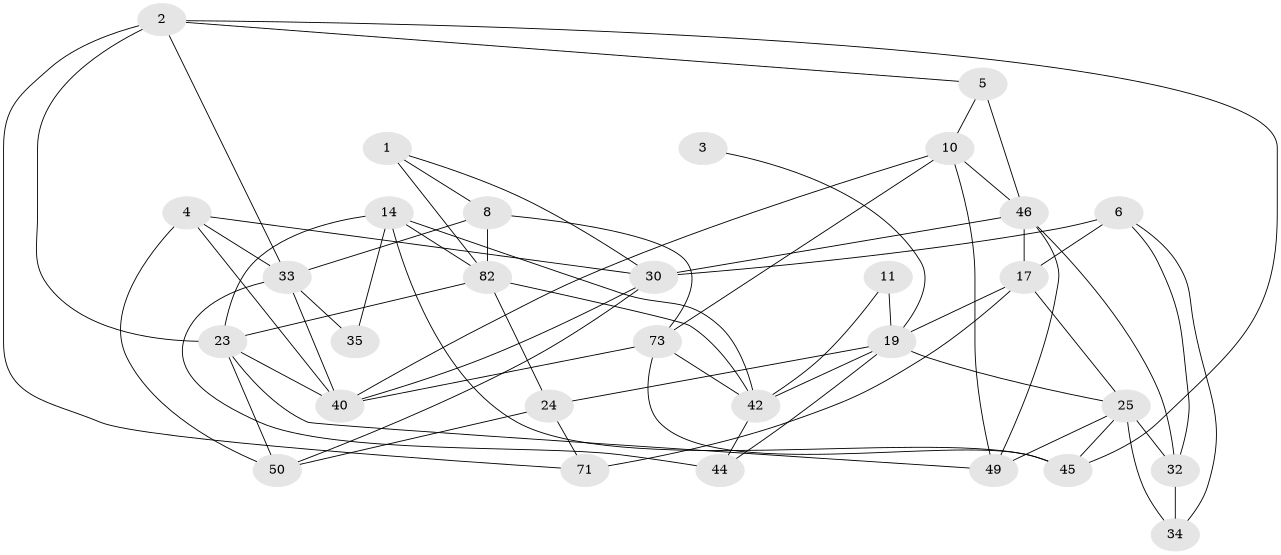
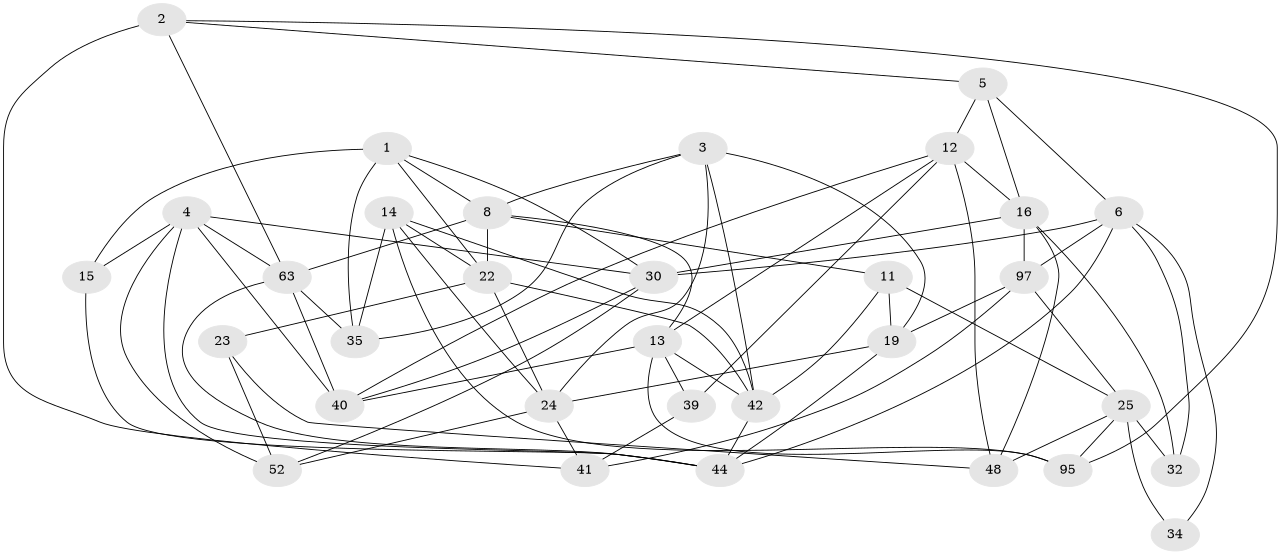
(950, 148) -> (950, 148)
none -> (1051, 148)
none -> (593, 176)
(1024, 213) -> (1024, 213)
(37, 218) -> none
none -> (349, 241)
(279, 244) -> (468, 311)
none -> (688, 245)
none -> (539, 275)
none -> (87, 277)
(287, 277) -> (287, 277)
(487, 277) -> (487, 277)
(1024, 277) -> (1024, 277)
none -> (681, 299)
(657, 342) -> (657, 342)
(281, 374) -> none
(824, 374) -> (733, 277)
none -> (950, 379)
(1006, 380) -> (1002, 339)
none -> (691, 406)
none -> (310, 441)
(277, 470) -> (277, 470)
(585, 470) -> (585, 470)
(994, 470) -> (994, 470)
(1068, 470) -> (1068, 470)
(1175, 503) -> none
